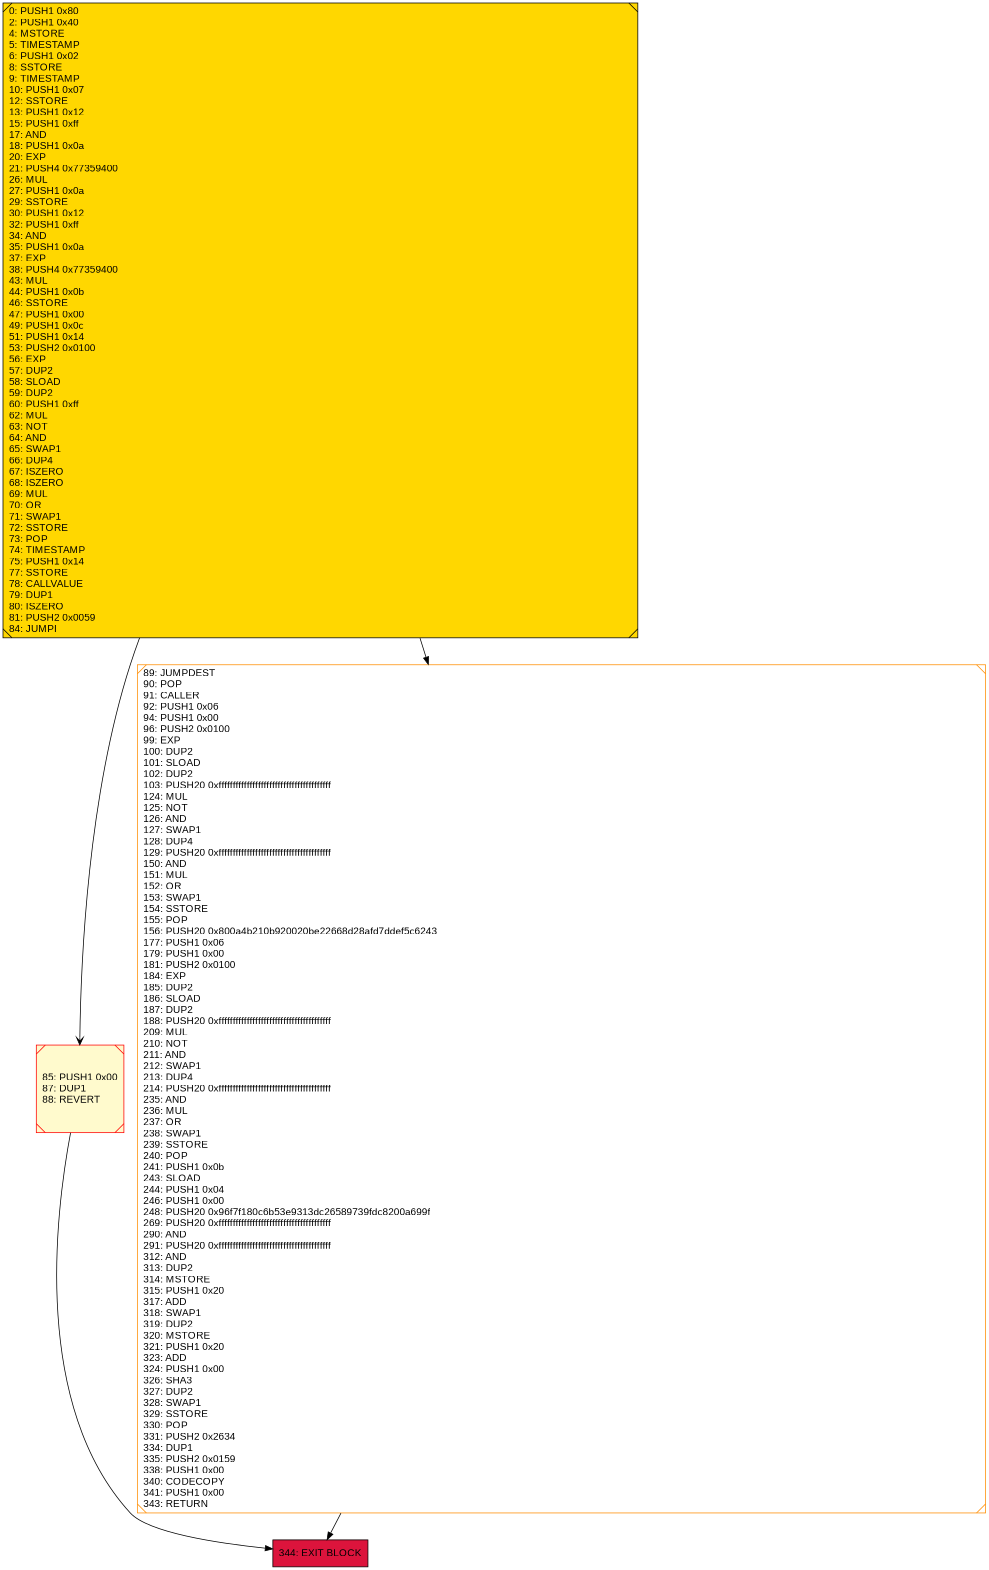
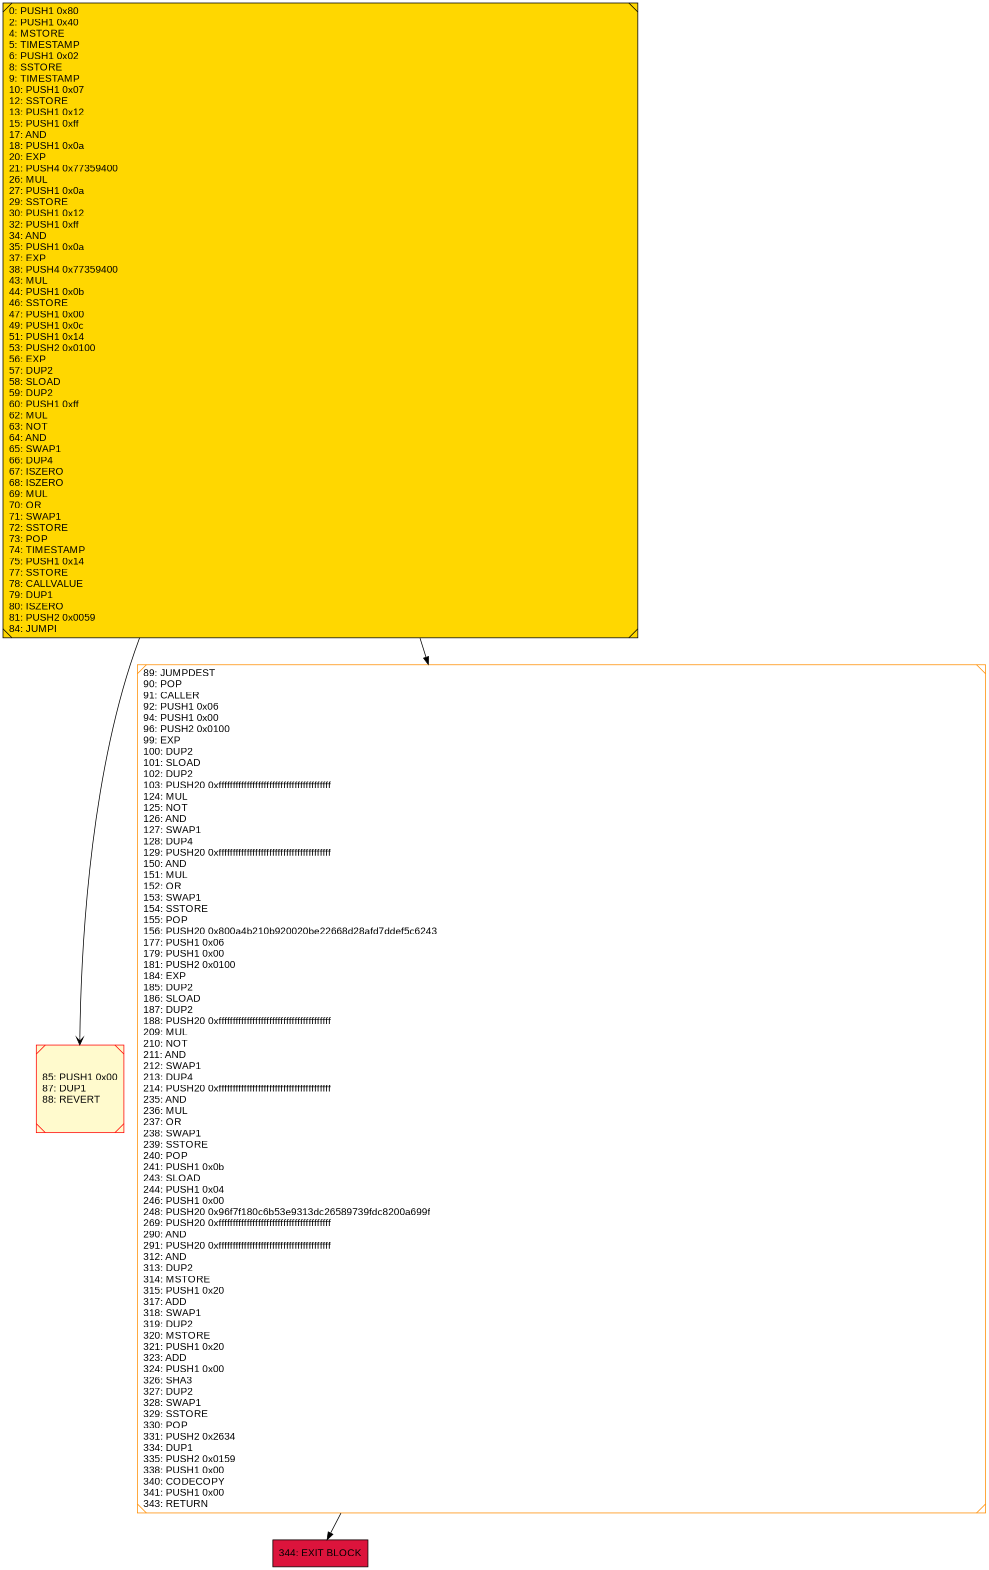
(72, 1400) -> none
